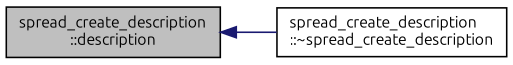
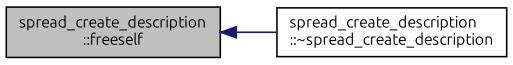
(113, 32) -> (113, 32)
